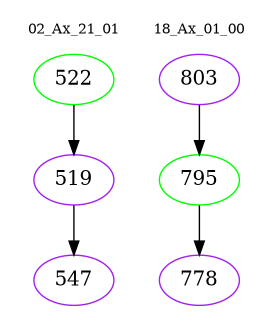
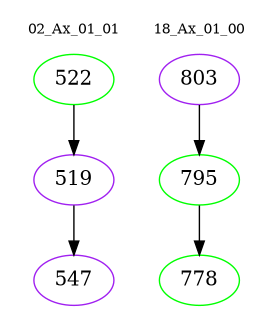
(74, 30) -> (74, 30)
(199, 280) -> (199, 280)
